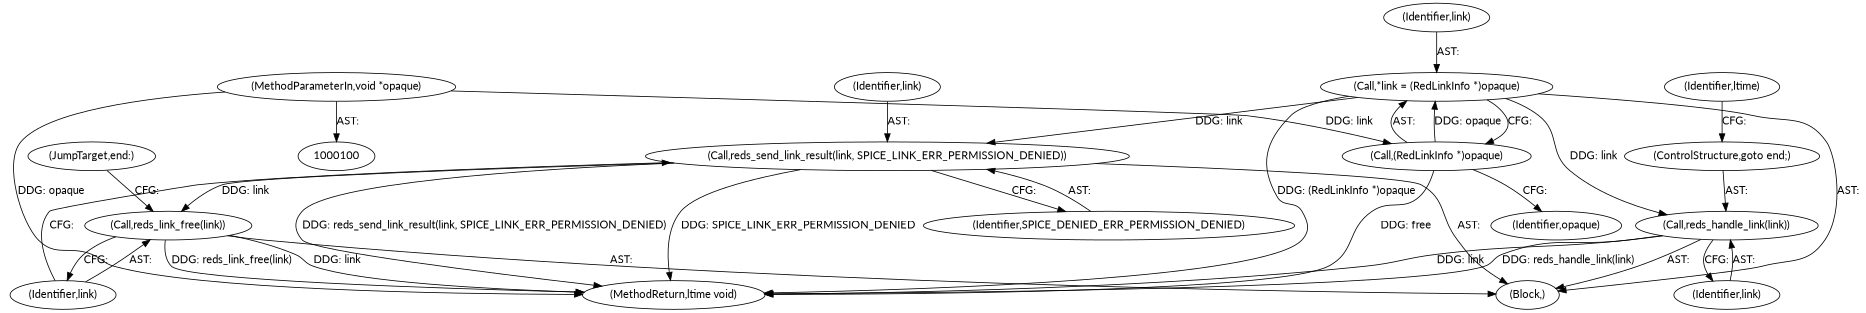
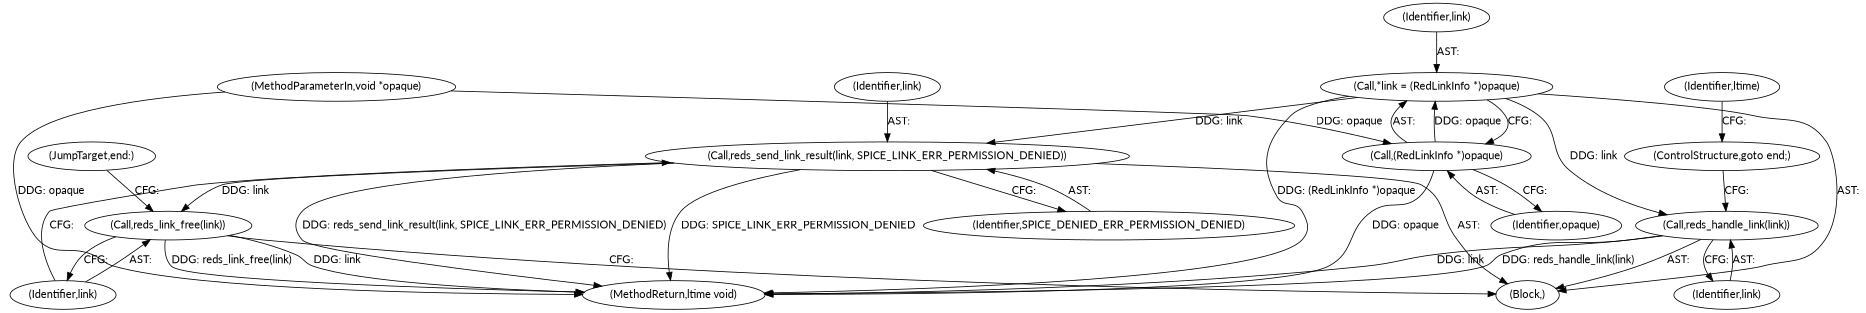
(1349, 122) -> (1349, 122)
(337, 156) -> none
(1738, 191) -> (1738, 191)
none -> (1481, 200)
(1406, 226) -> (1406, 226)
(623, 260) -> (623, 260)
